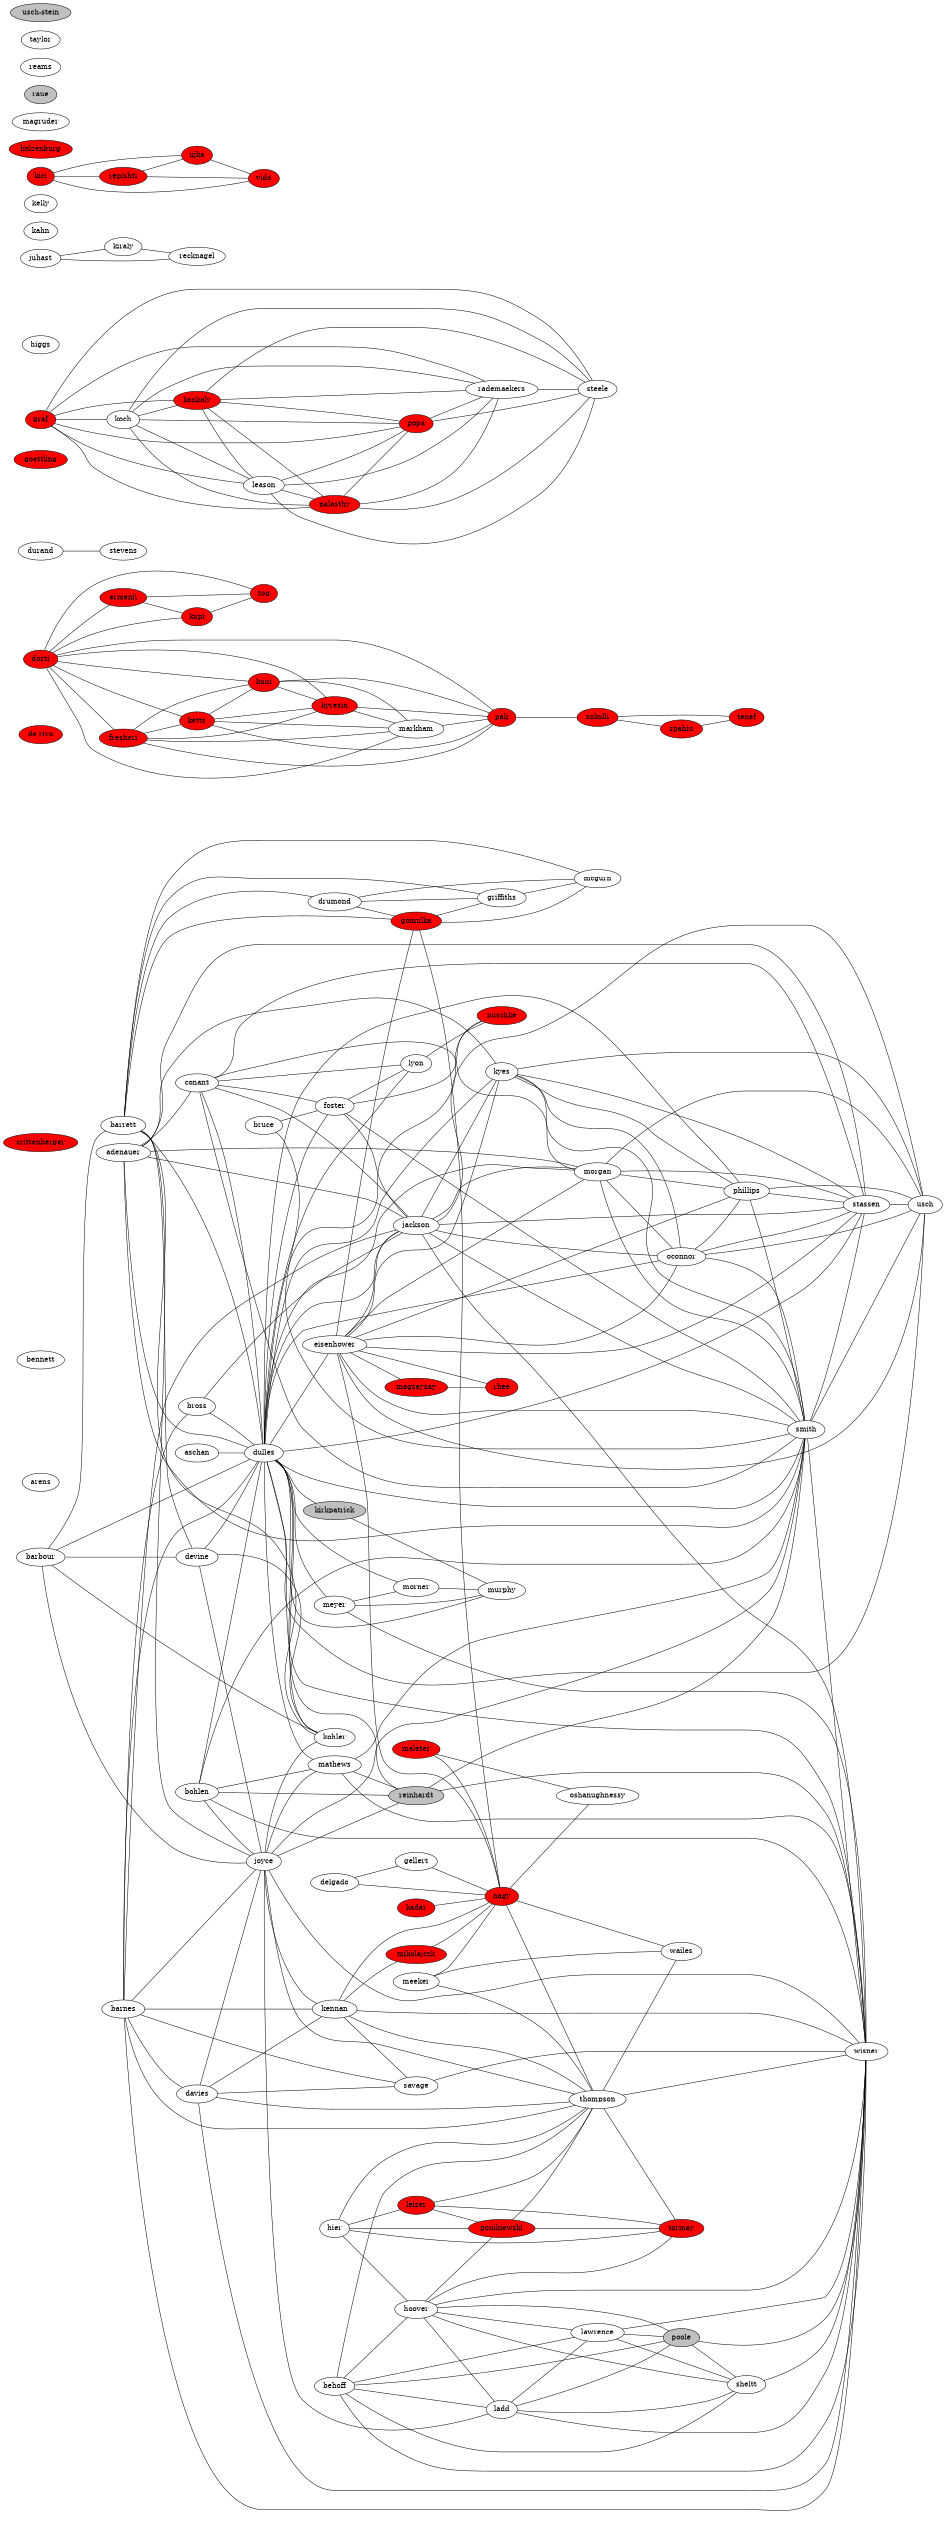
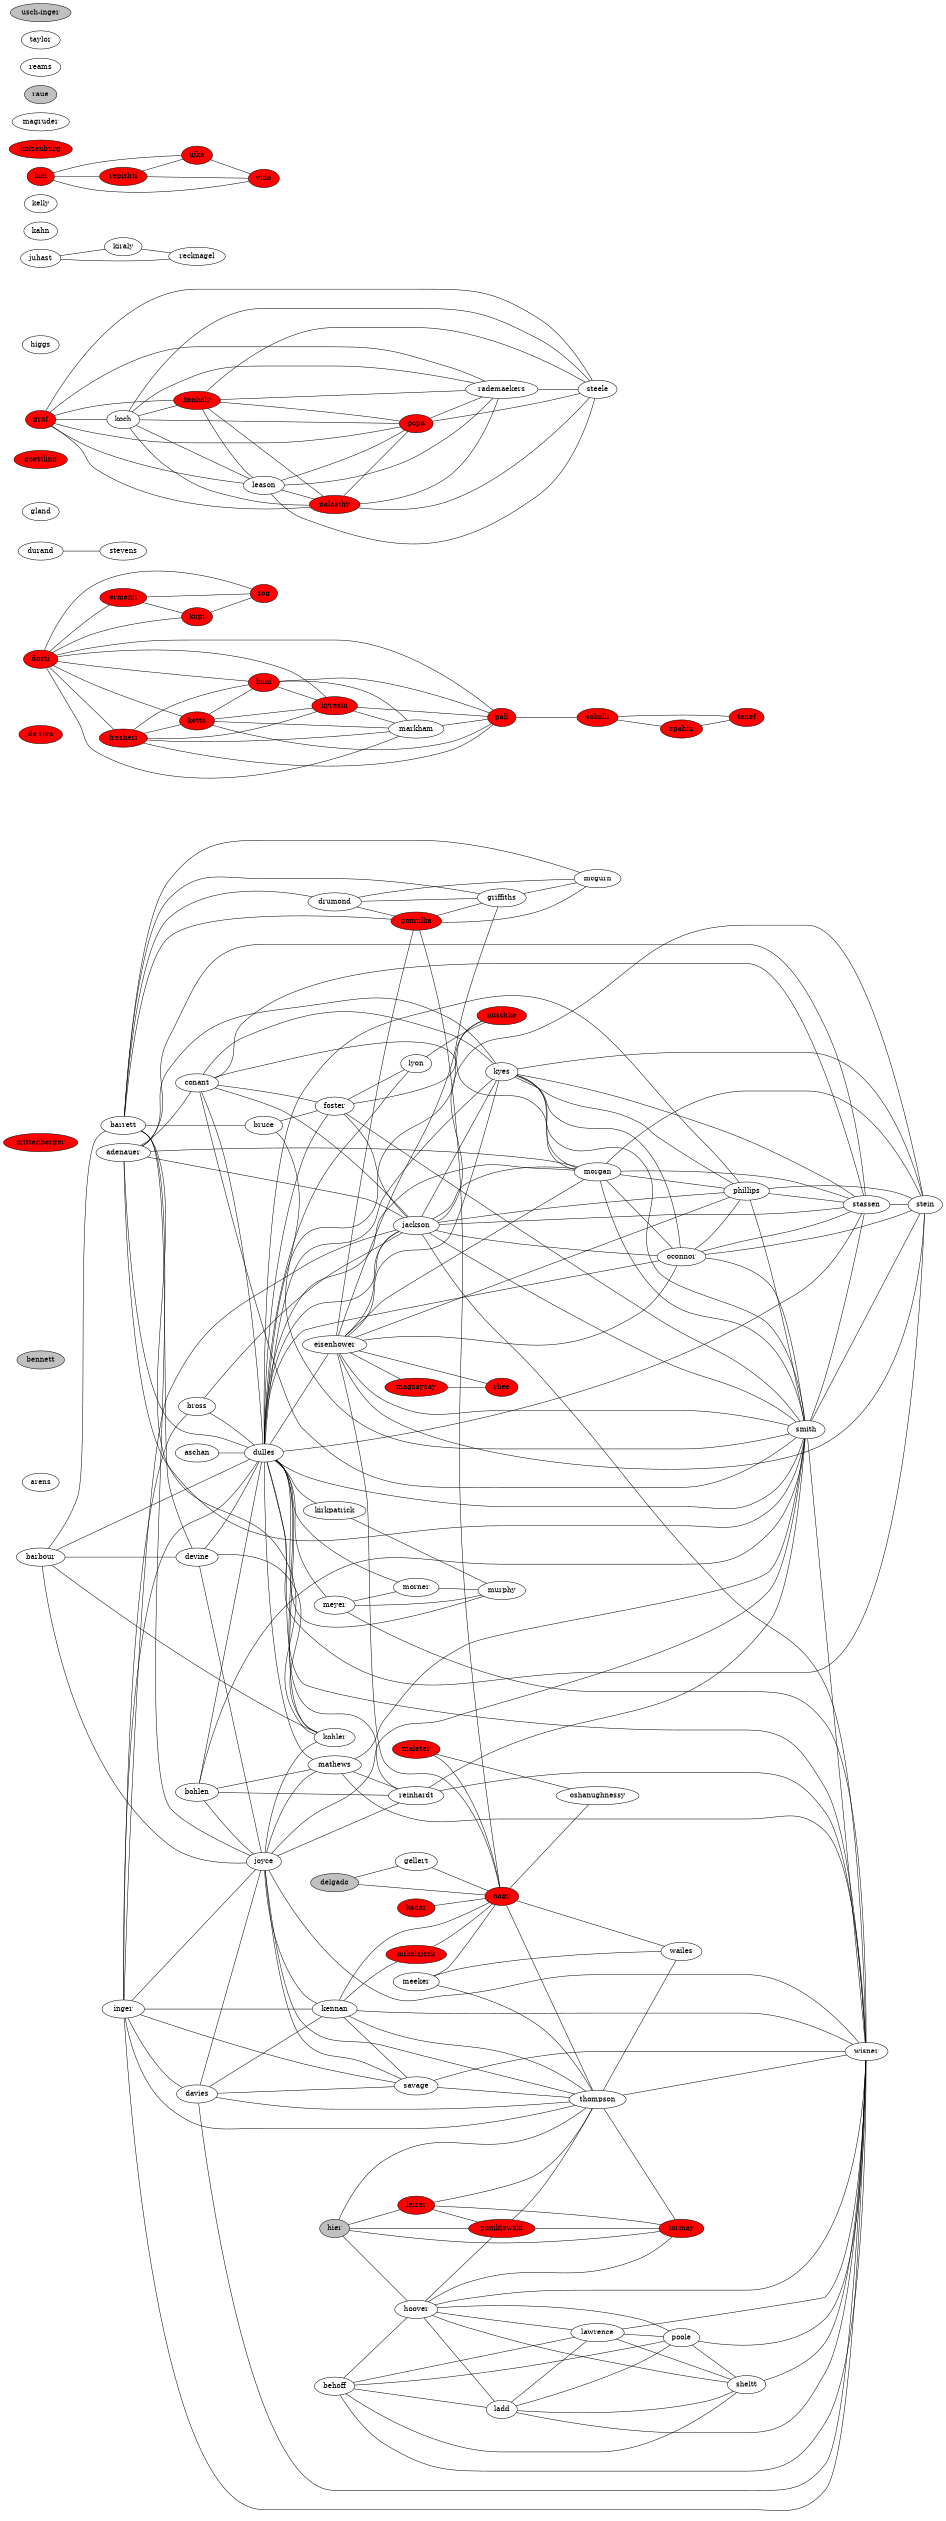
(41, 13) -> (41, 13)
none -> (41, 512)
(309, 1073) -> (345, 1012)
none -> (547, 1121)
none -> (581, 1205)
(925, 1205) -> (925, 1205)
(226, 1277) -> (195, 1125)
(618, 1350) -> (428, 1125)
(41, 1360) -> (41, 1360)
(335, 1511) -> (335, 1511)
(416, 1796) -> (416, 1796)
(603, 1838) -> none
(335, 1883) -> (335, 1883)
(123, 2009) -> (123, 2009)
(398, 2180) -> (504, 2093)
(335, 2228) -> (335, 2228)
(273, 2234) -> (287, 2003)
(681, 2338) -> (681, 2338)
